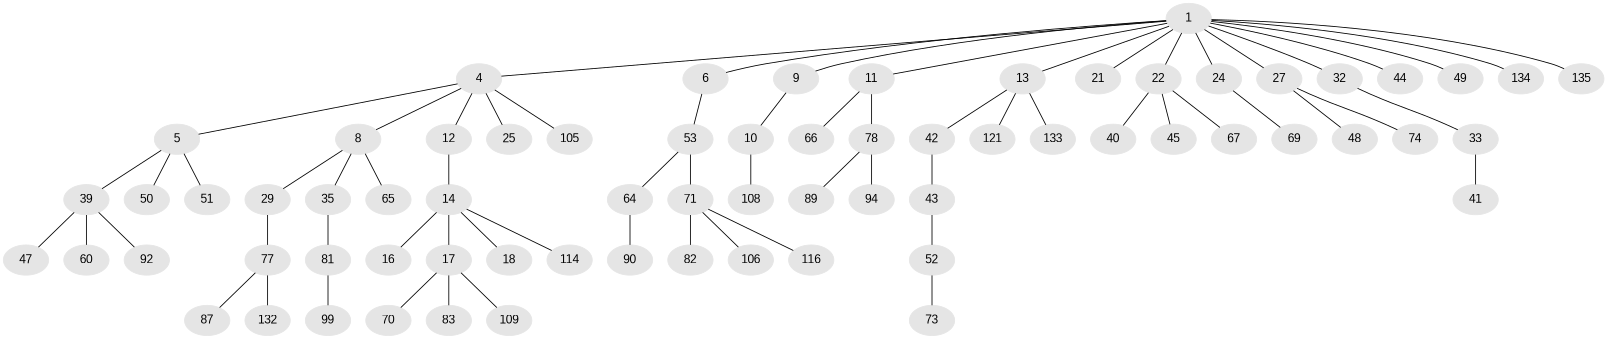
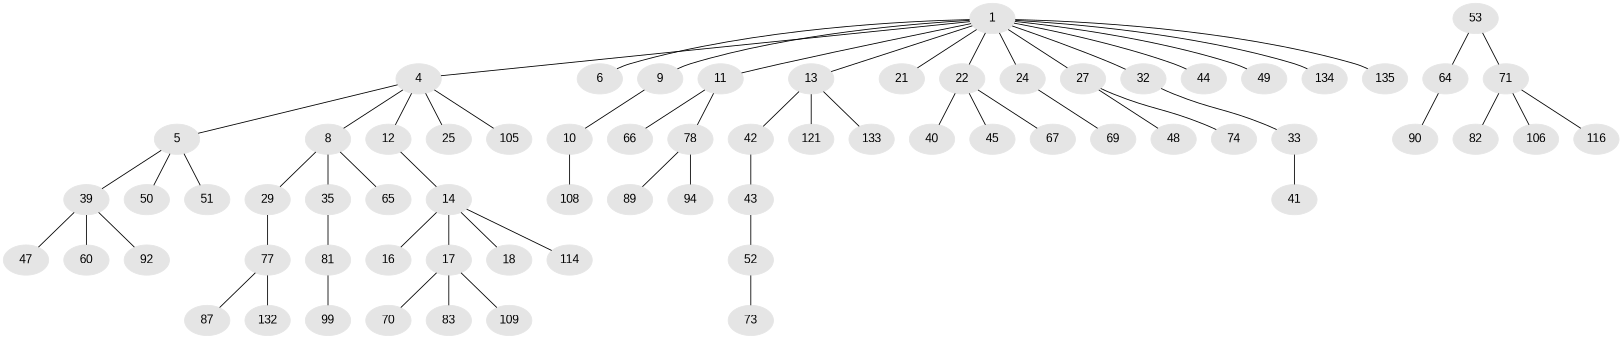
(698, 109) -> none
